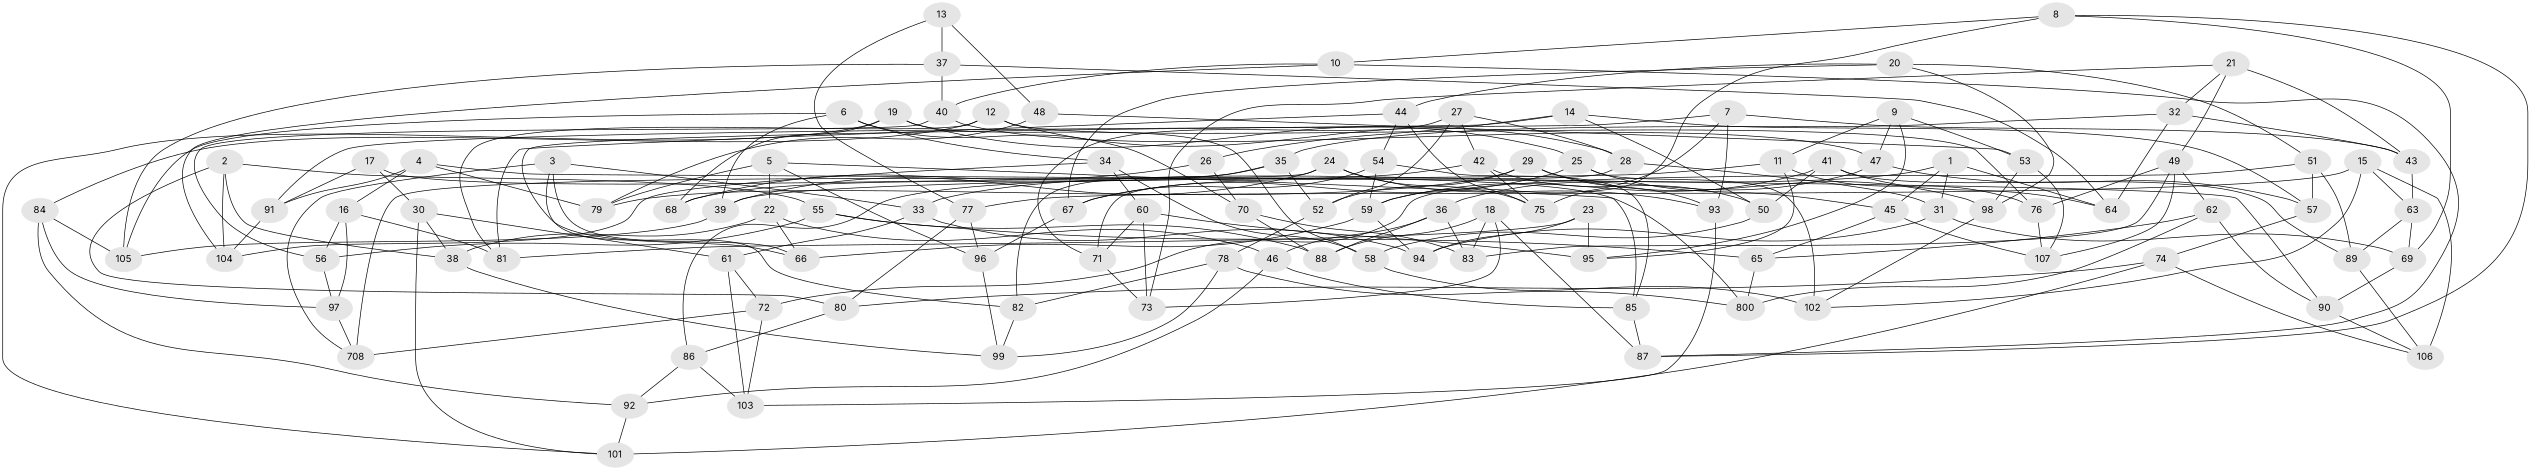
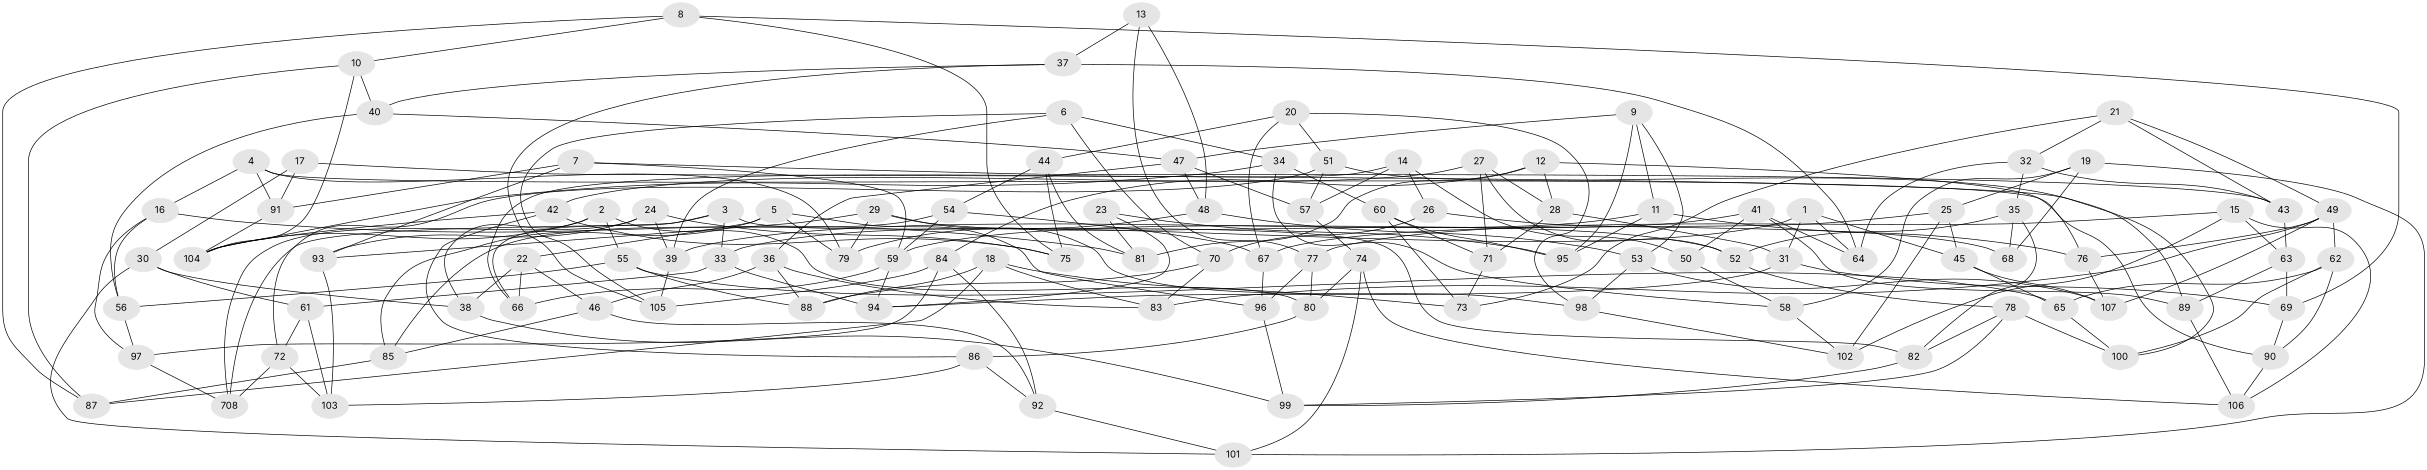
(1622, 186) -> (452, 219)
none -> (1195, 192)
(1745, 308) -> (2120, 357)
